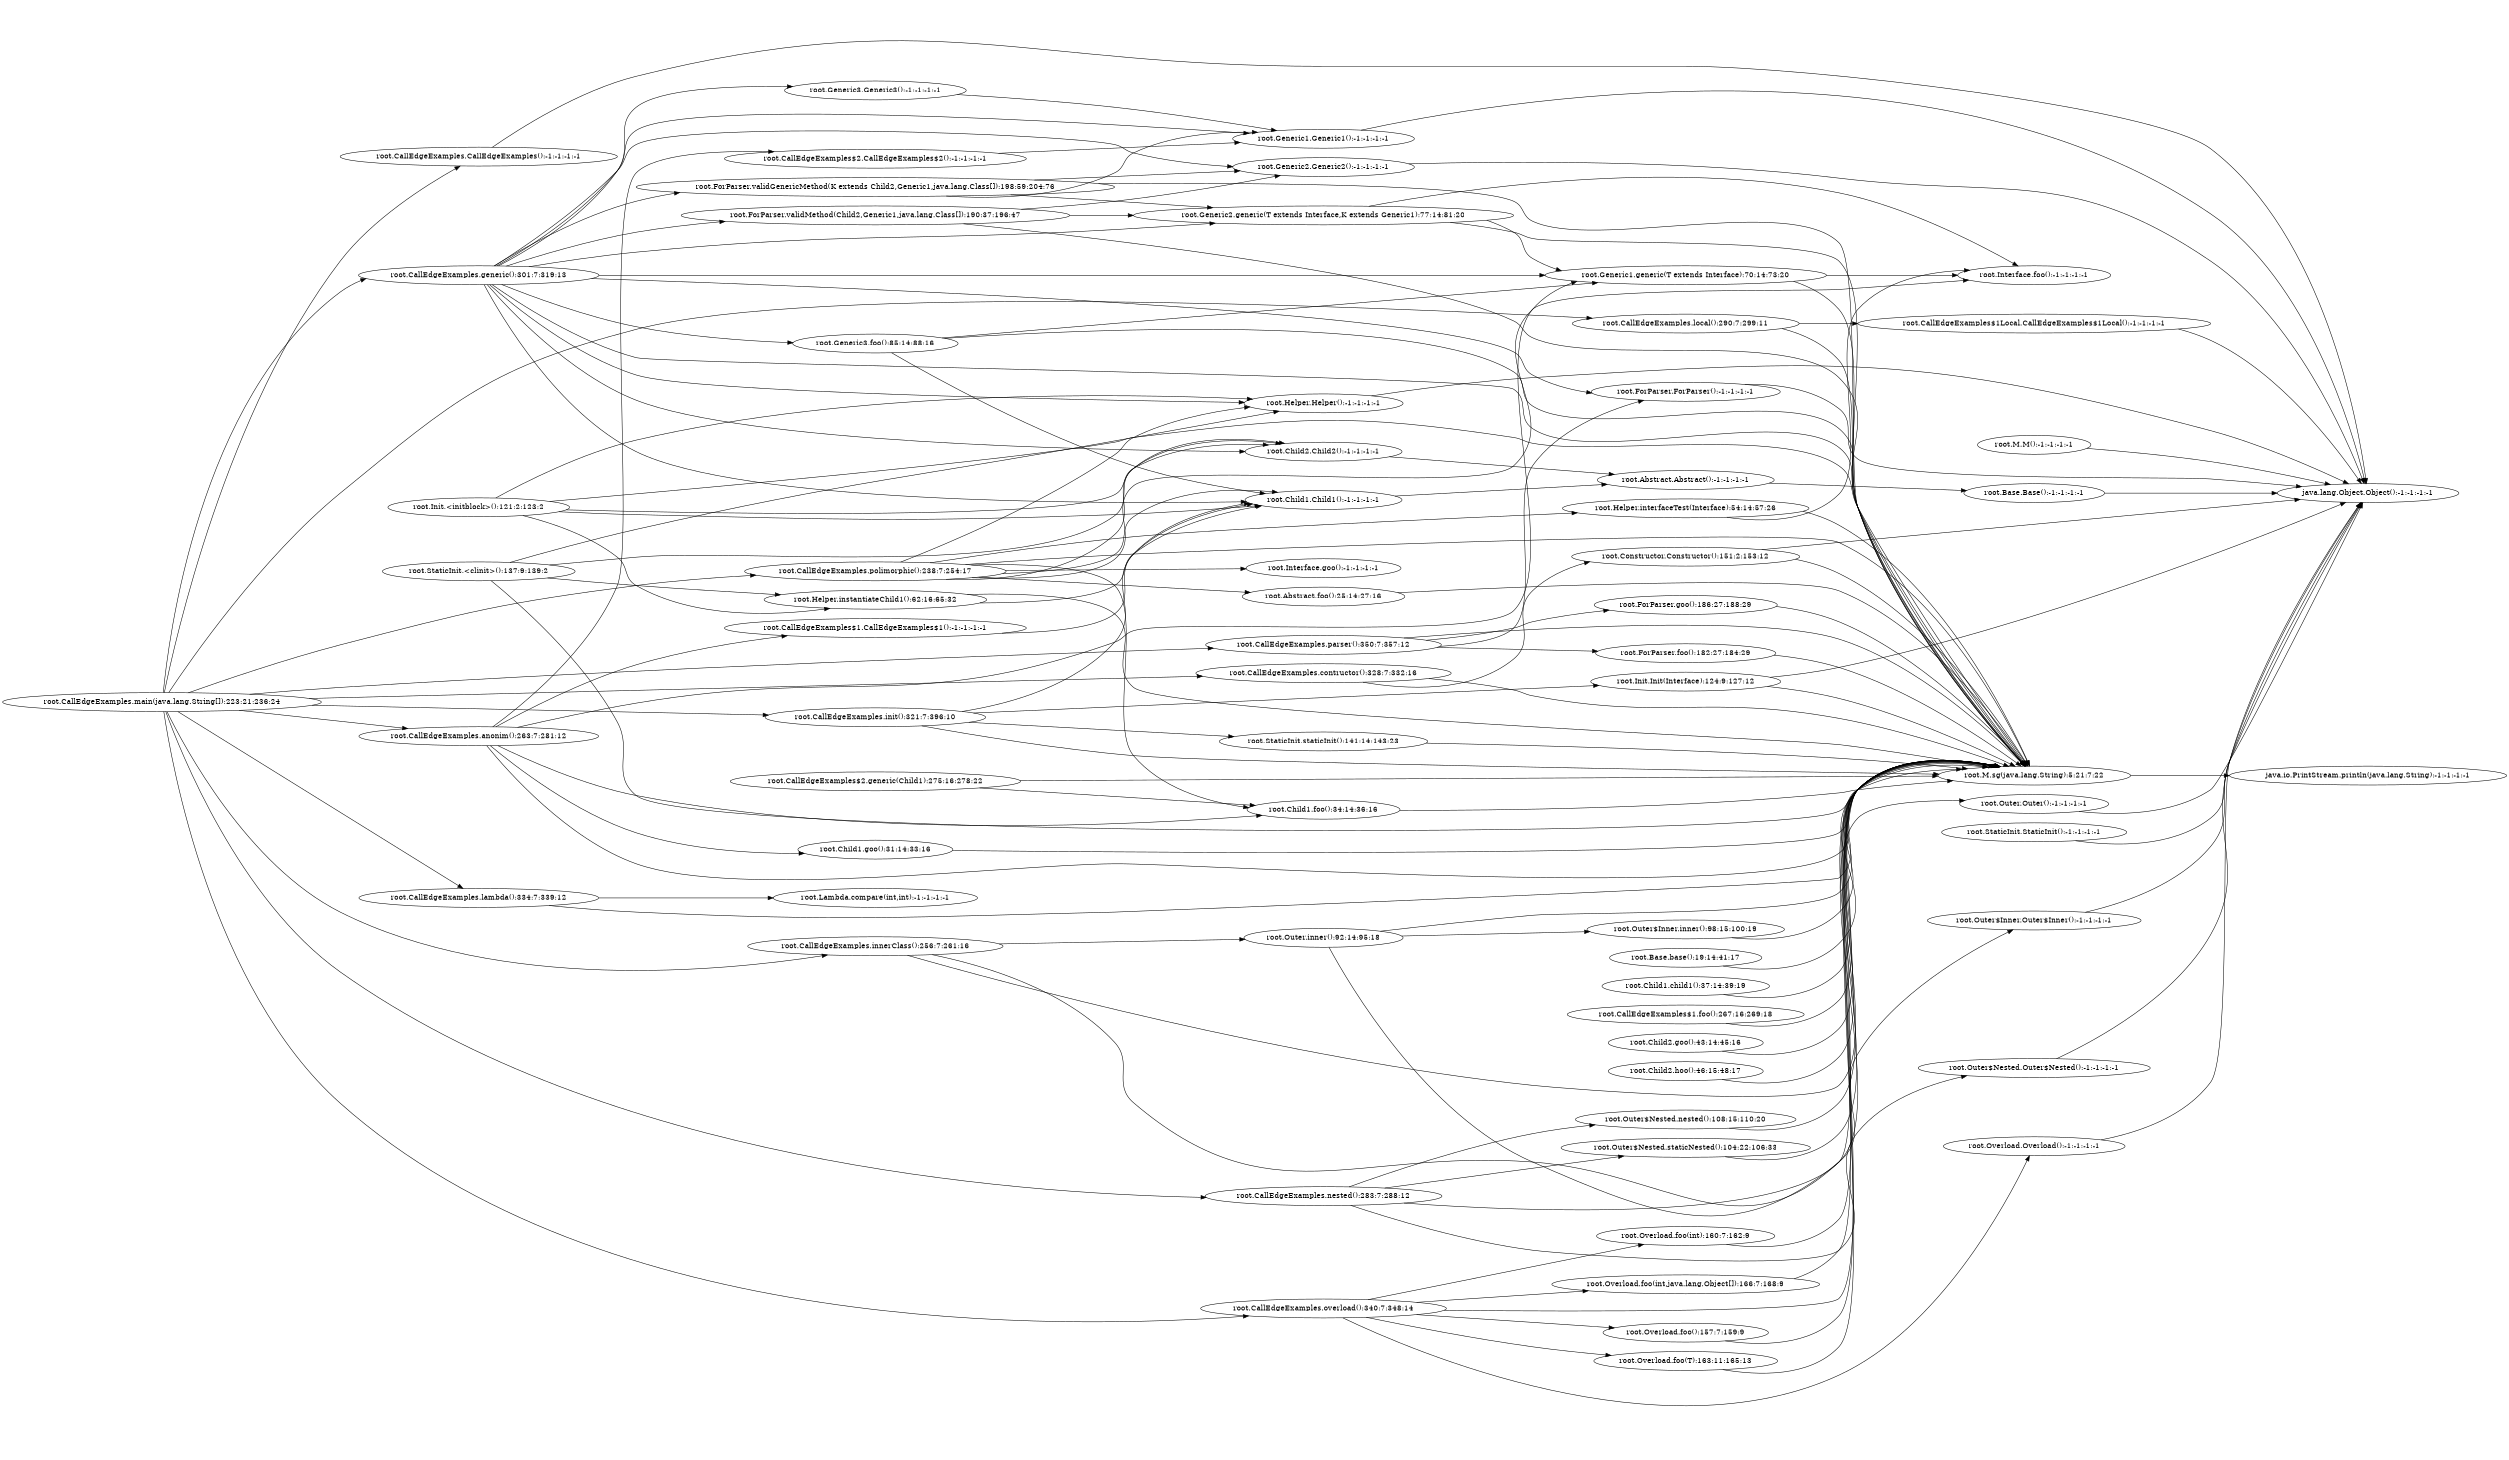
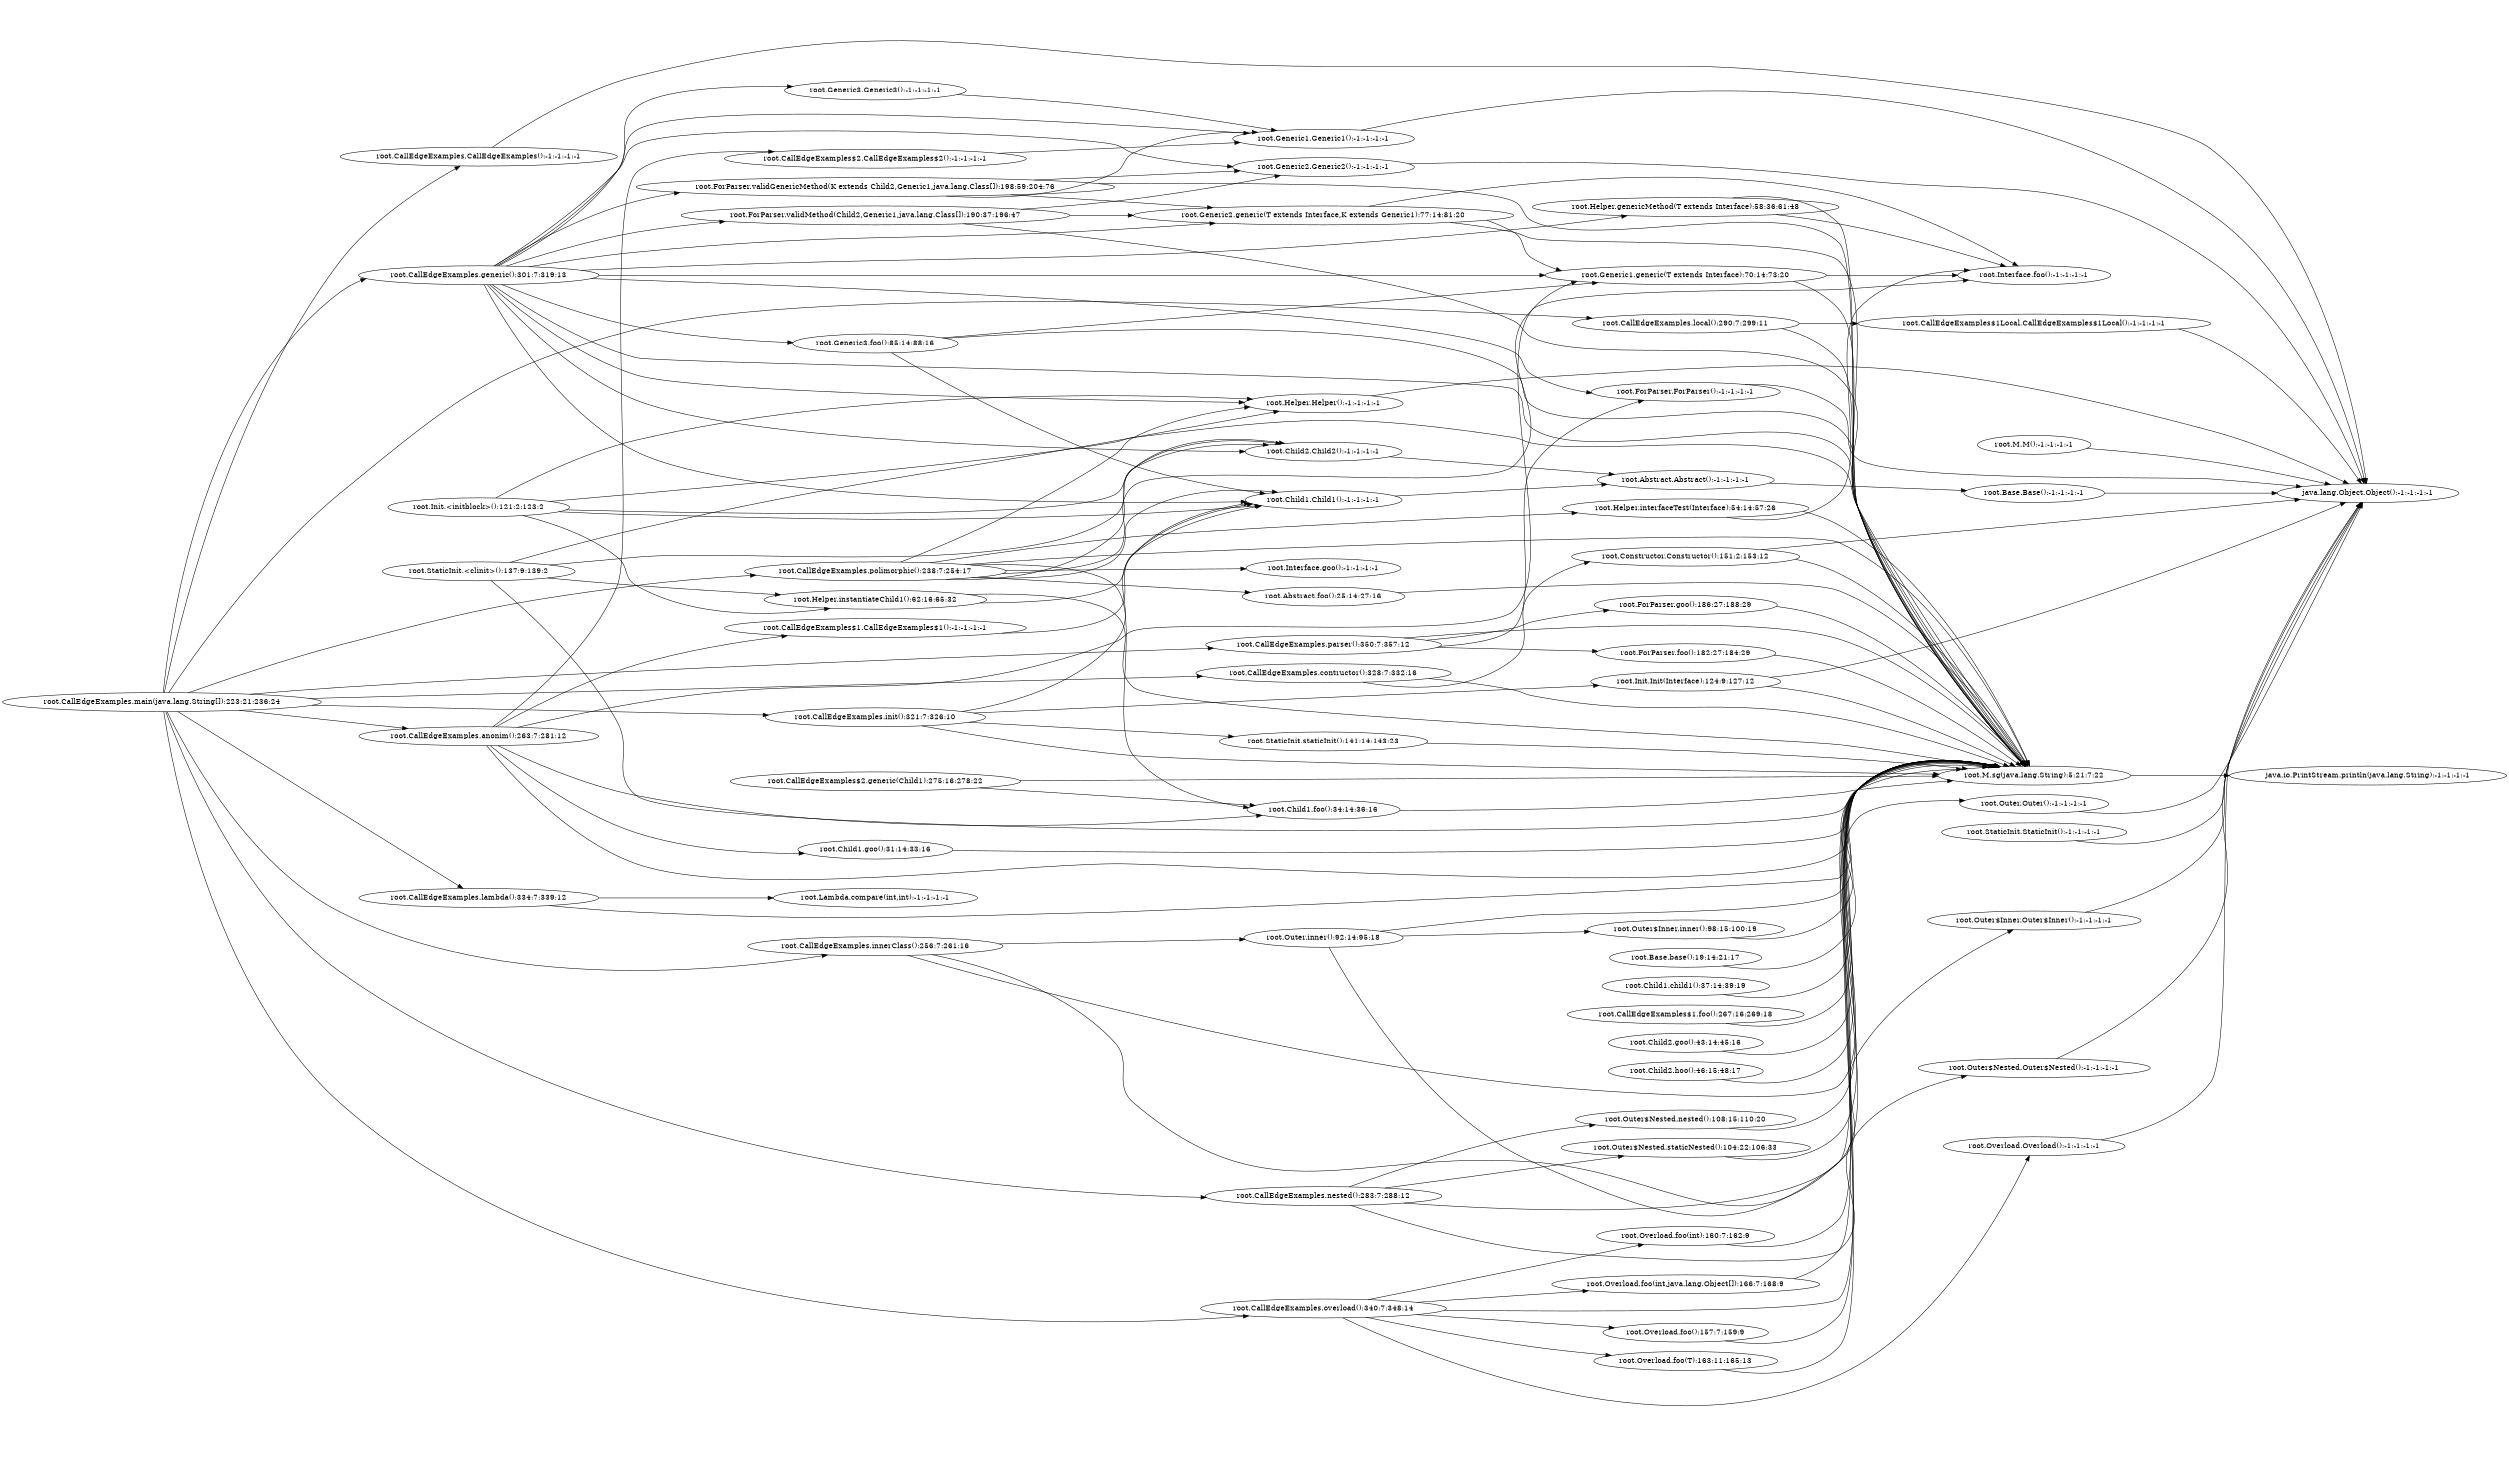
none -> (1686, 207)
(875, 717) -> (875, 717)
(1686, 958) -> (1686, 958)
